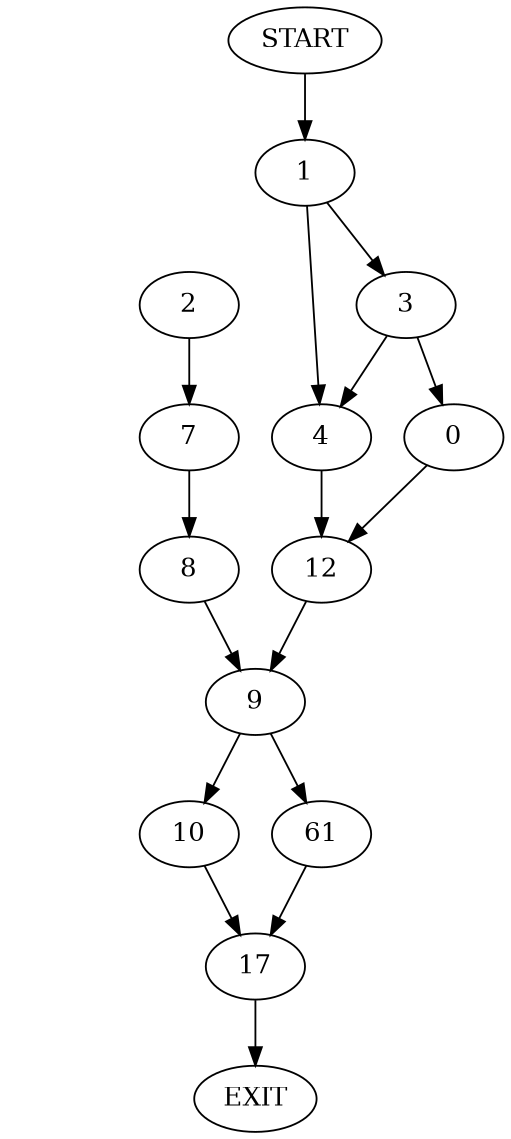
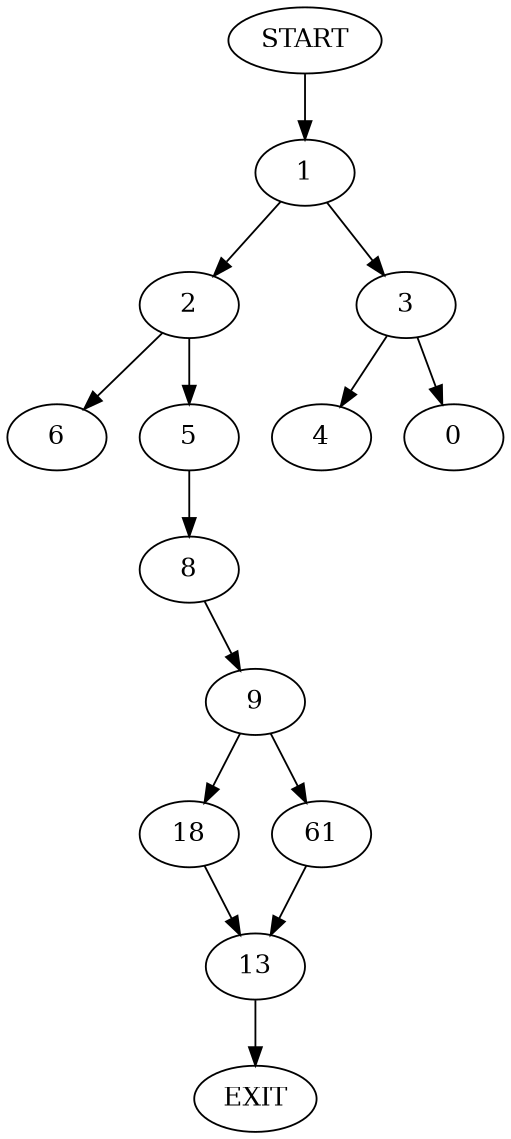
(313, 296) -> (254, 232)
none -> (57, 437)
(189, 437) -> (189, 437)
(322, 570) -> none
(189, 834) -> (189, 834)
(255, 967) -> (255, 967)
